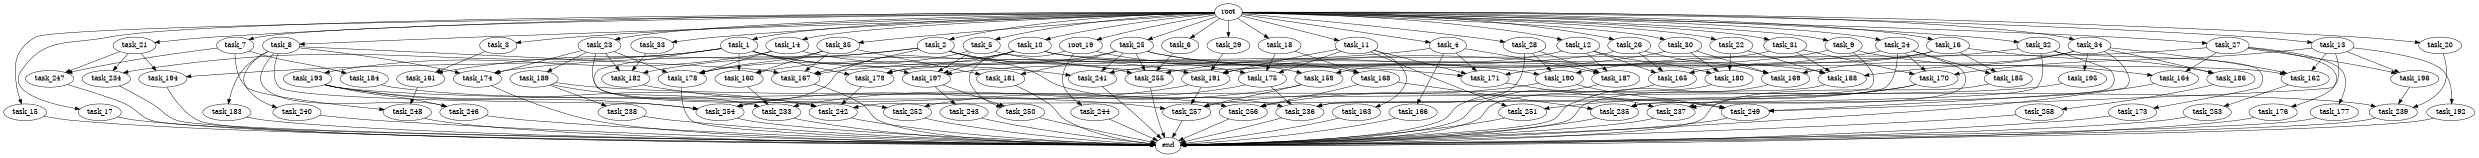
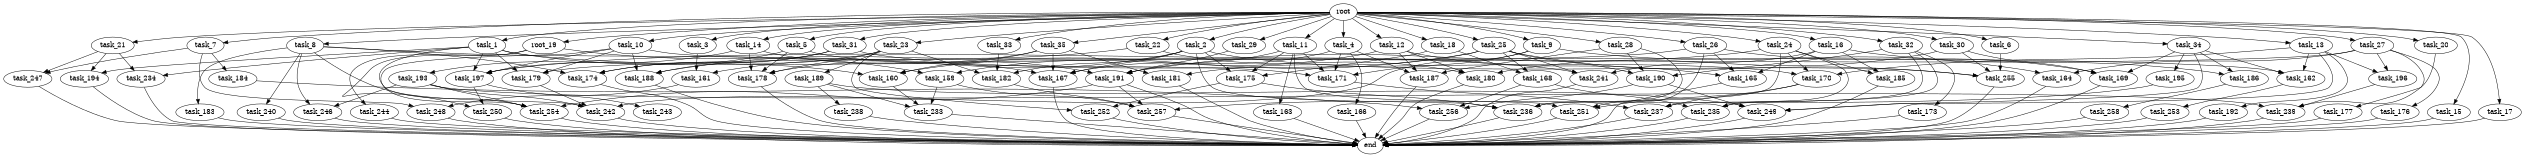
(1925, 69) -> none
none -> (1689, 86)
(1066, 133) -> (1208, 118)
